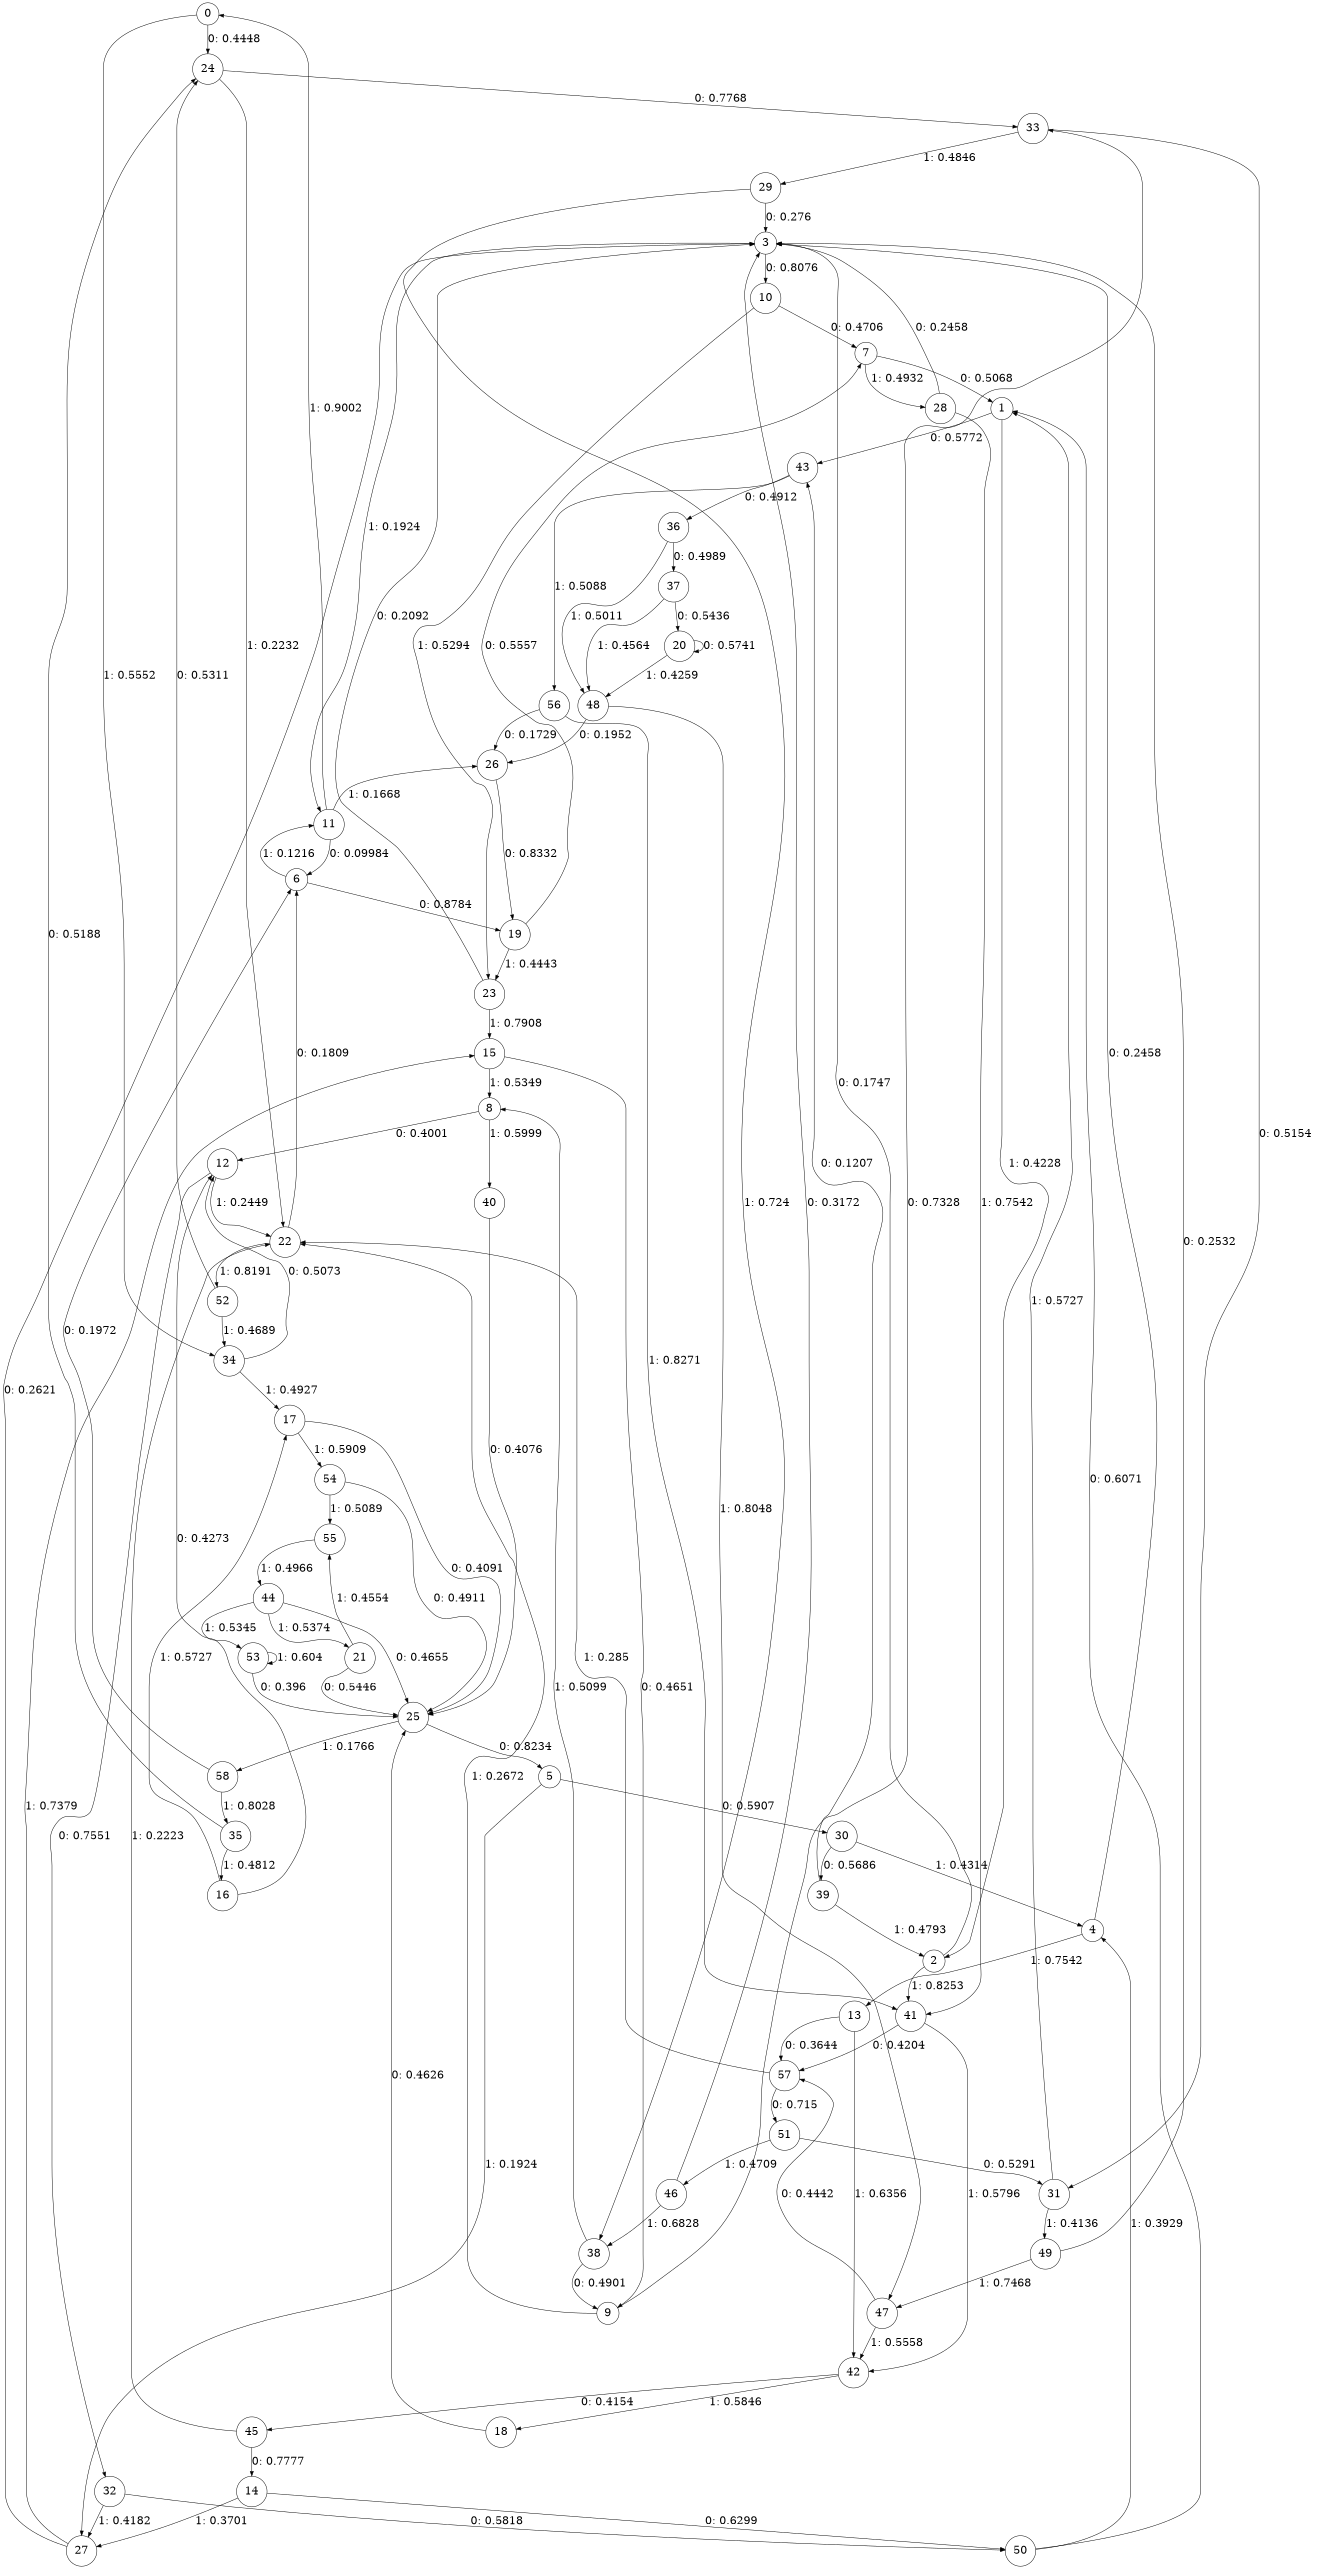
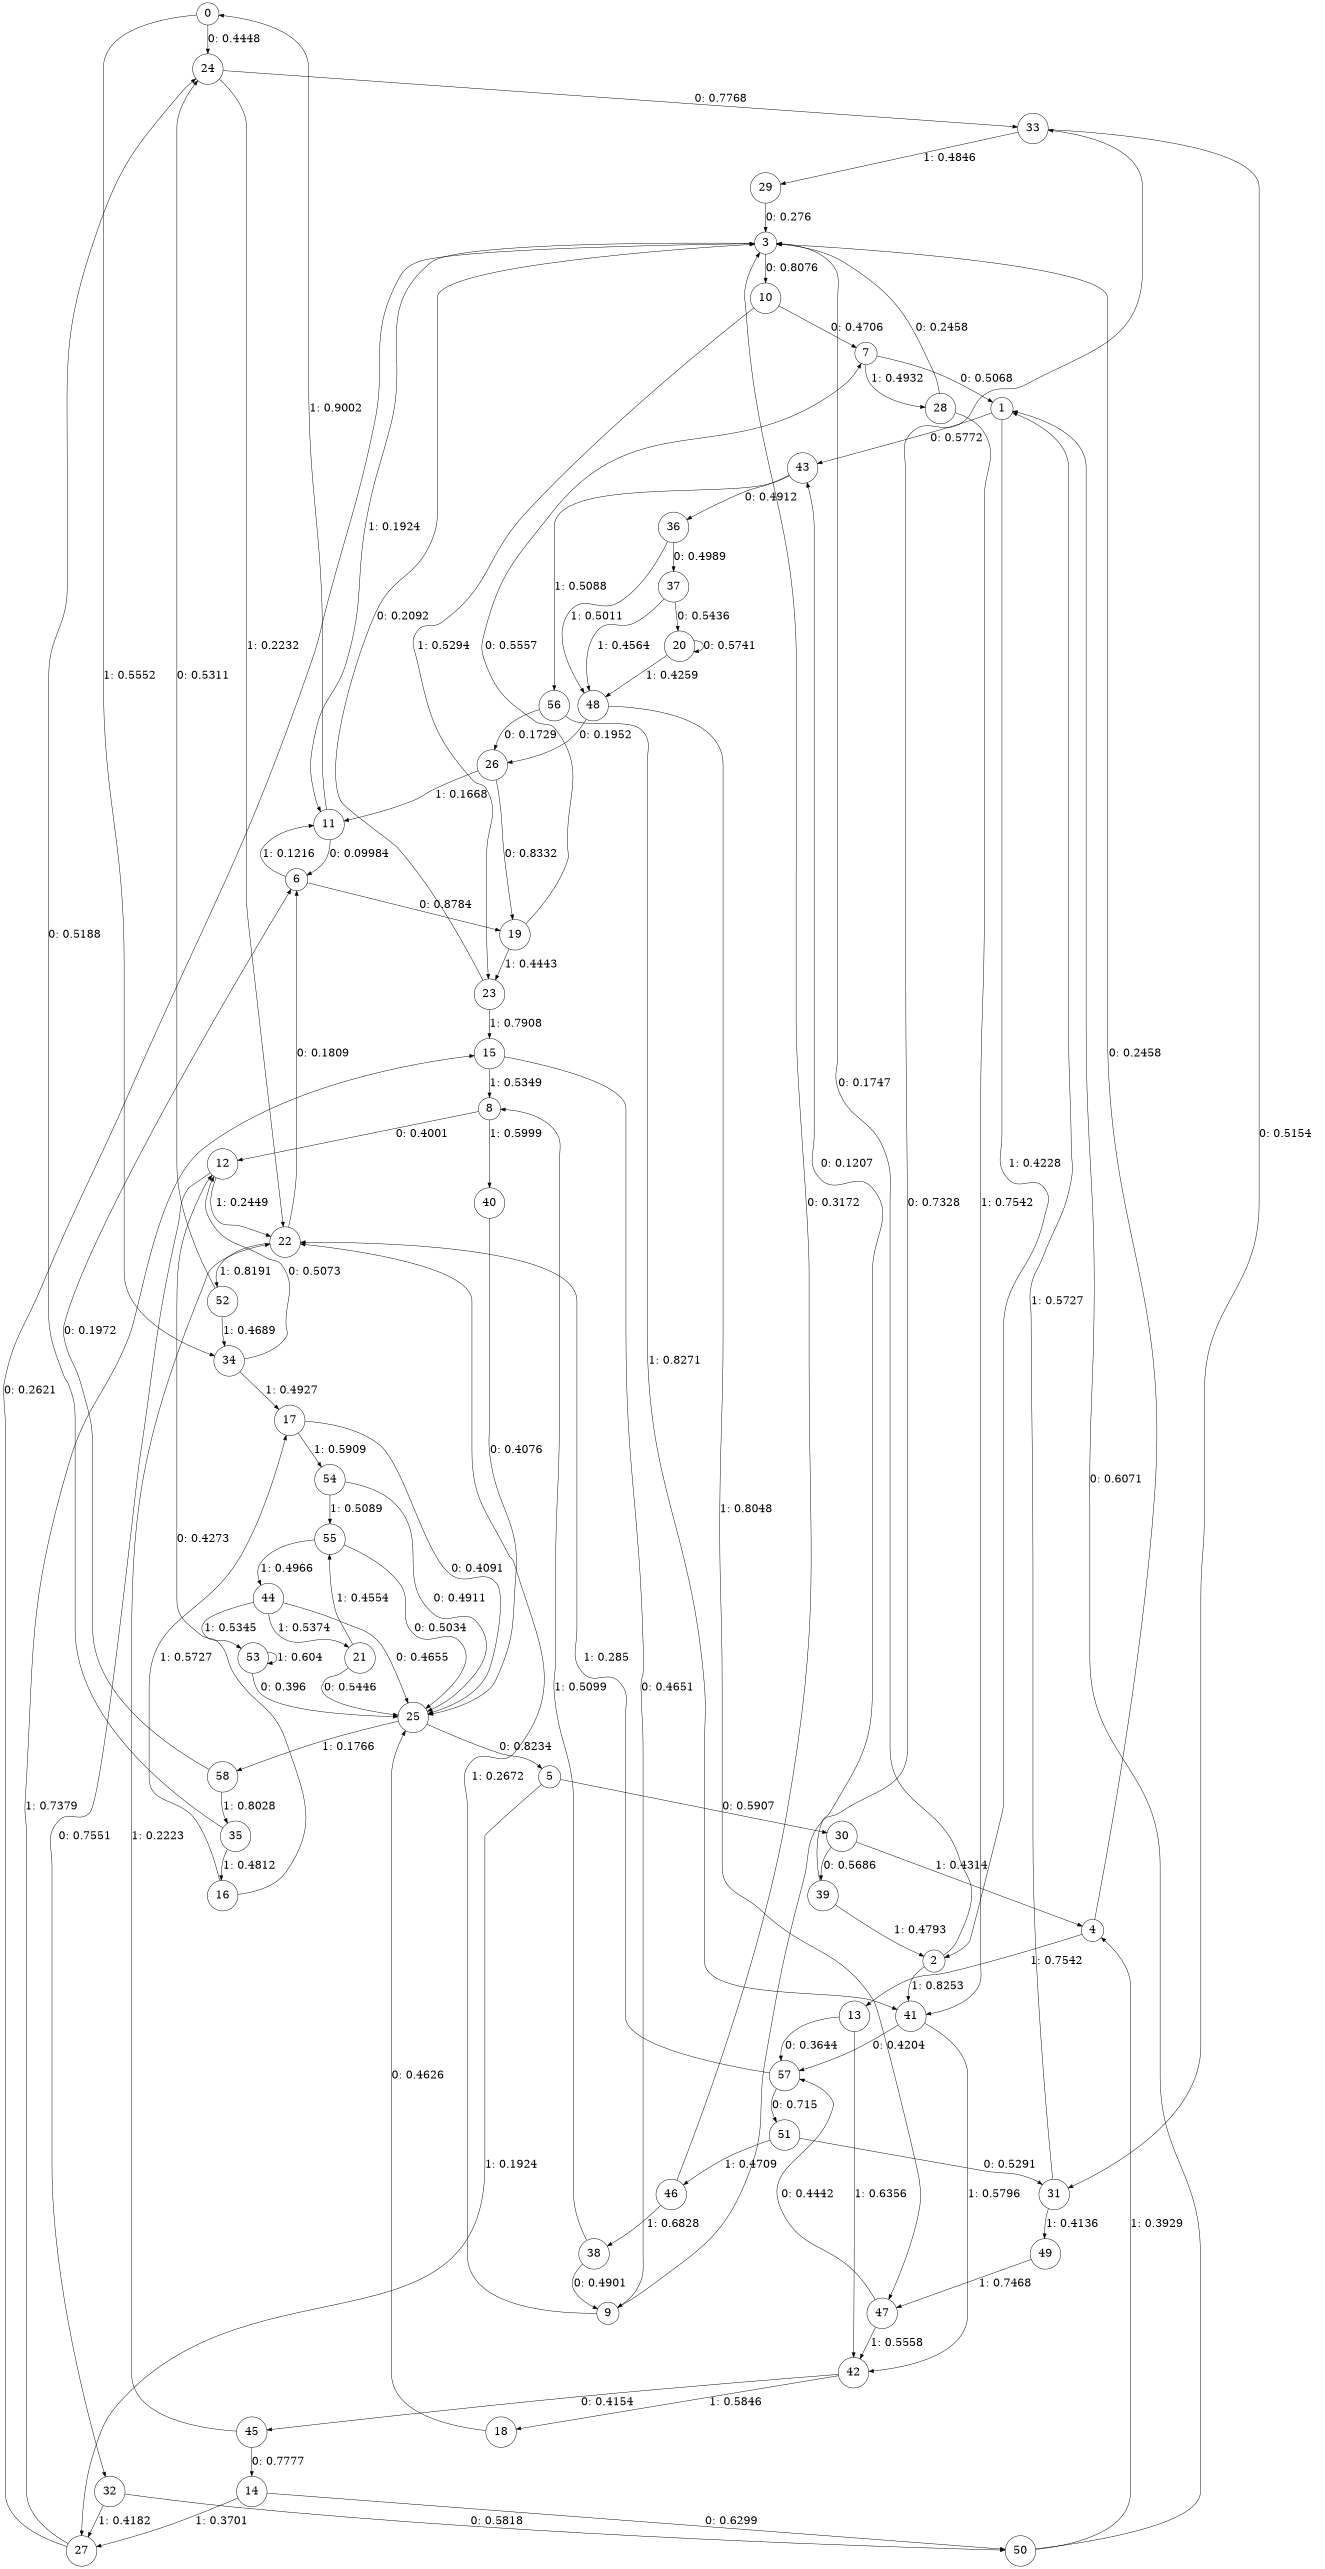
(396, 775) -> (415, 800)
(756, 998) -> none
(1183, 1119) -> none
none -> (416, 1636)
